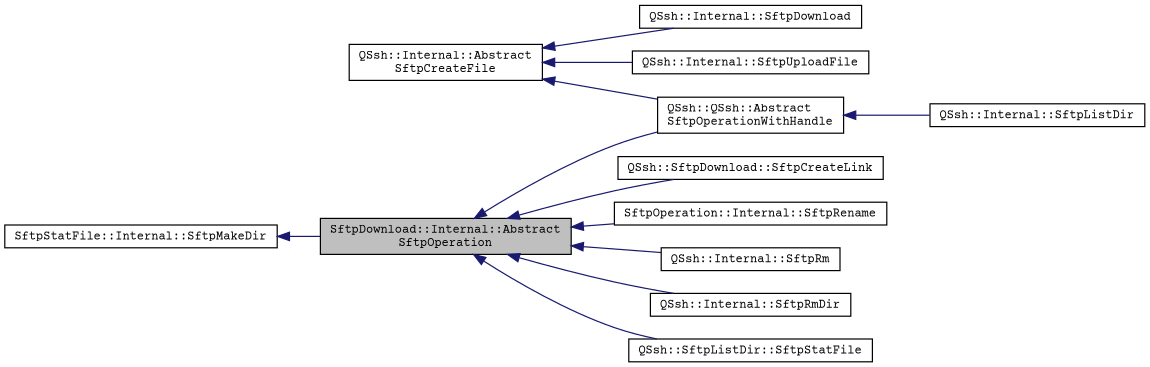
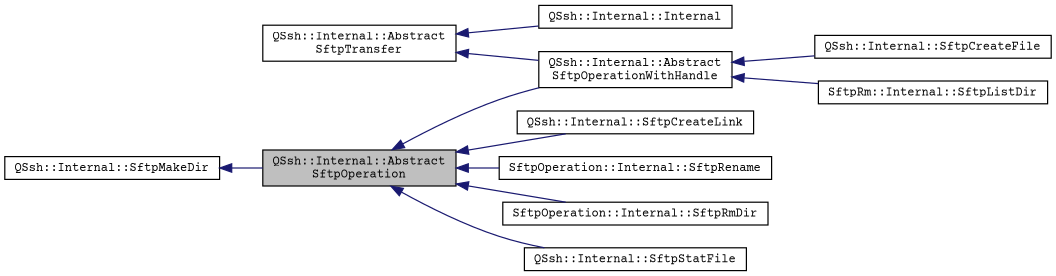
(751, 17) -> (635, 17)
none -> (933, 47)
(446, 62) -> (359, 43)
(751, 62) -> none
(751, 115) -> (635, 70)
(1037, 115) -> (933, 92)
(751, 168) -> (635, 122)
(141, 236) -> (112, 168)
(446, 236) -> (359, 168)
(751, 259) -> none
(751, 305) -> (635, 214)
(751, 350) -> (635, 259)
